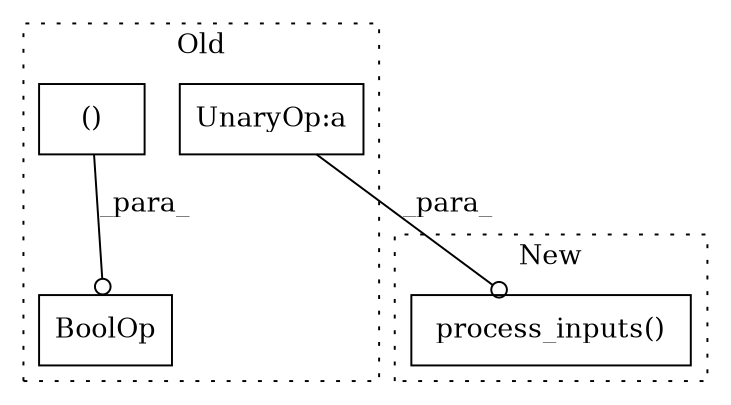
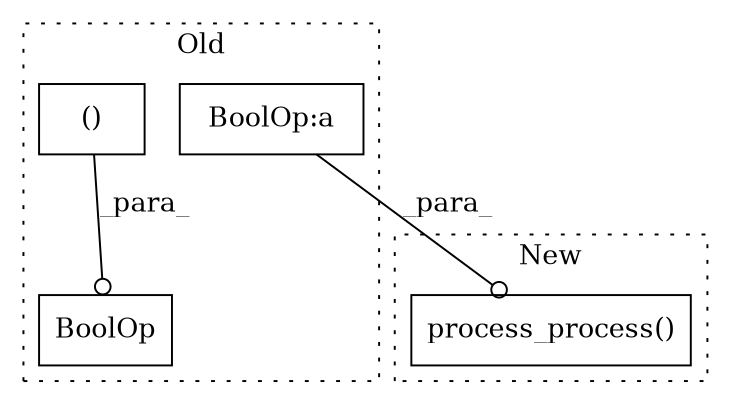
(272, 119) -> (272, 119)
(551, 330) -> (551, 330)
